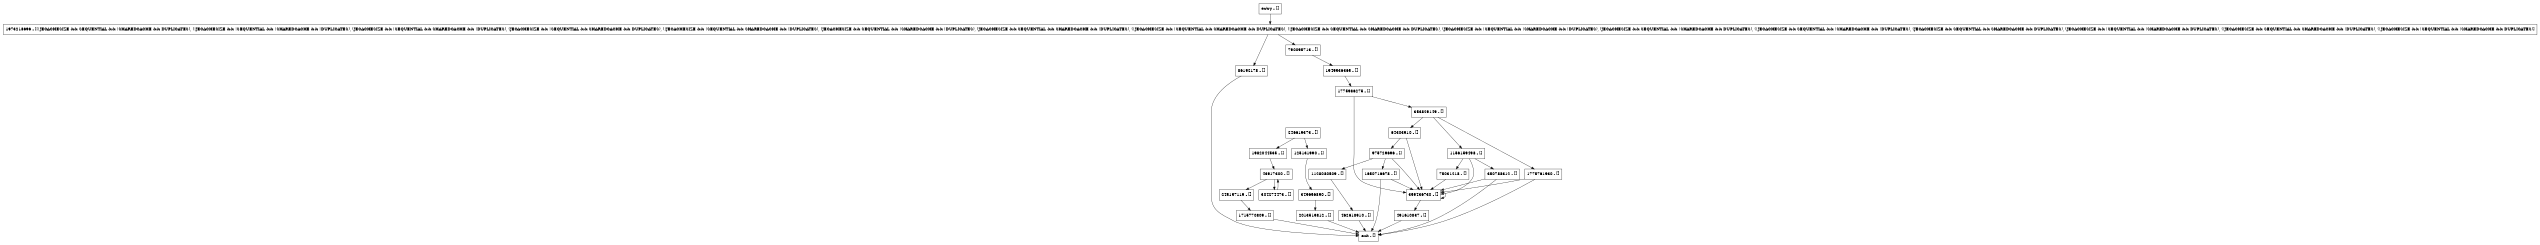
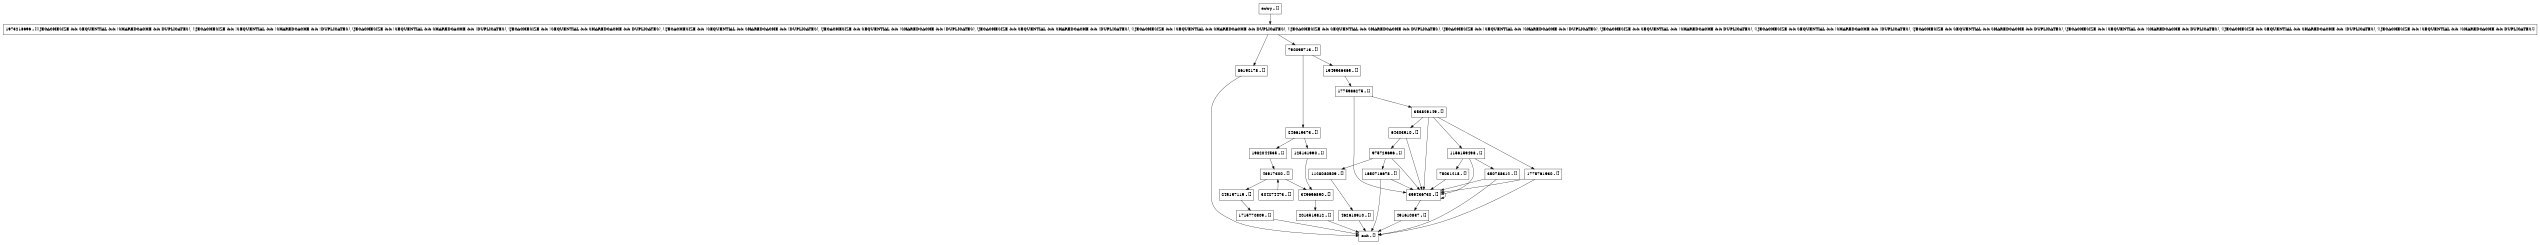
none -> (1303, 90)
none -> (1426, 152)
(1274, 183) -> (1295, 184)
